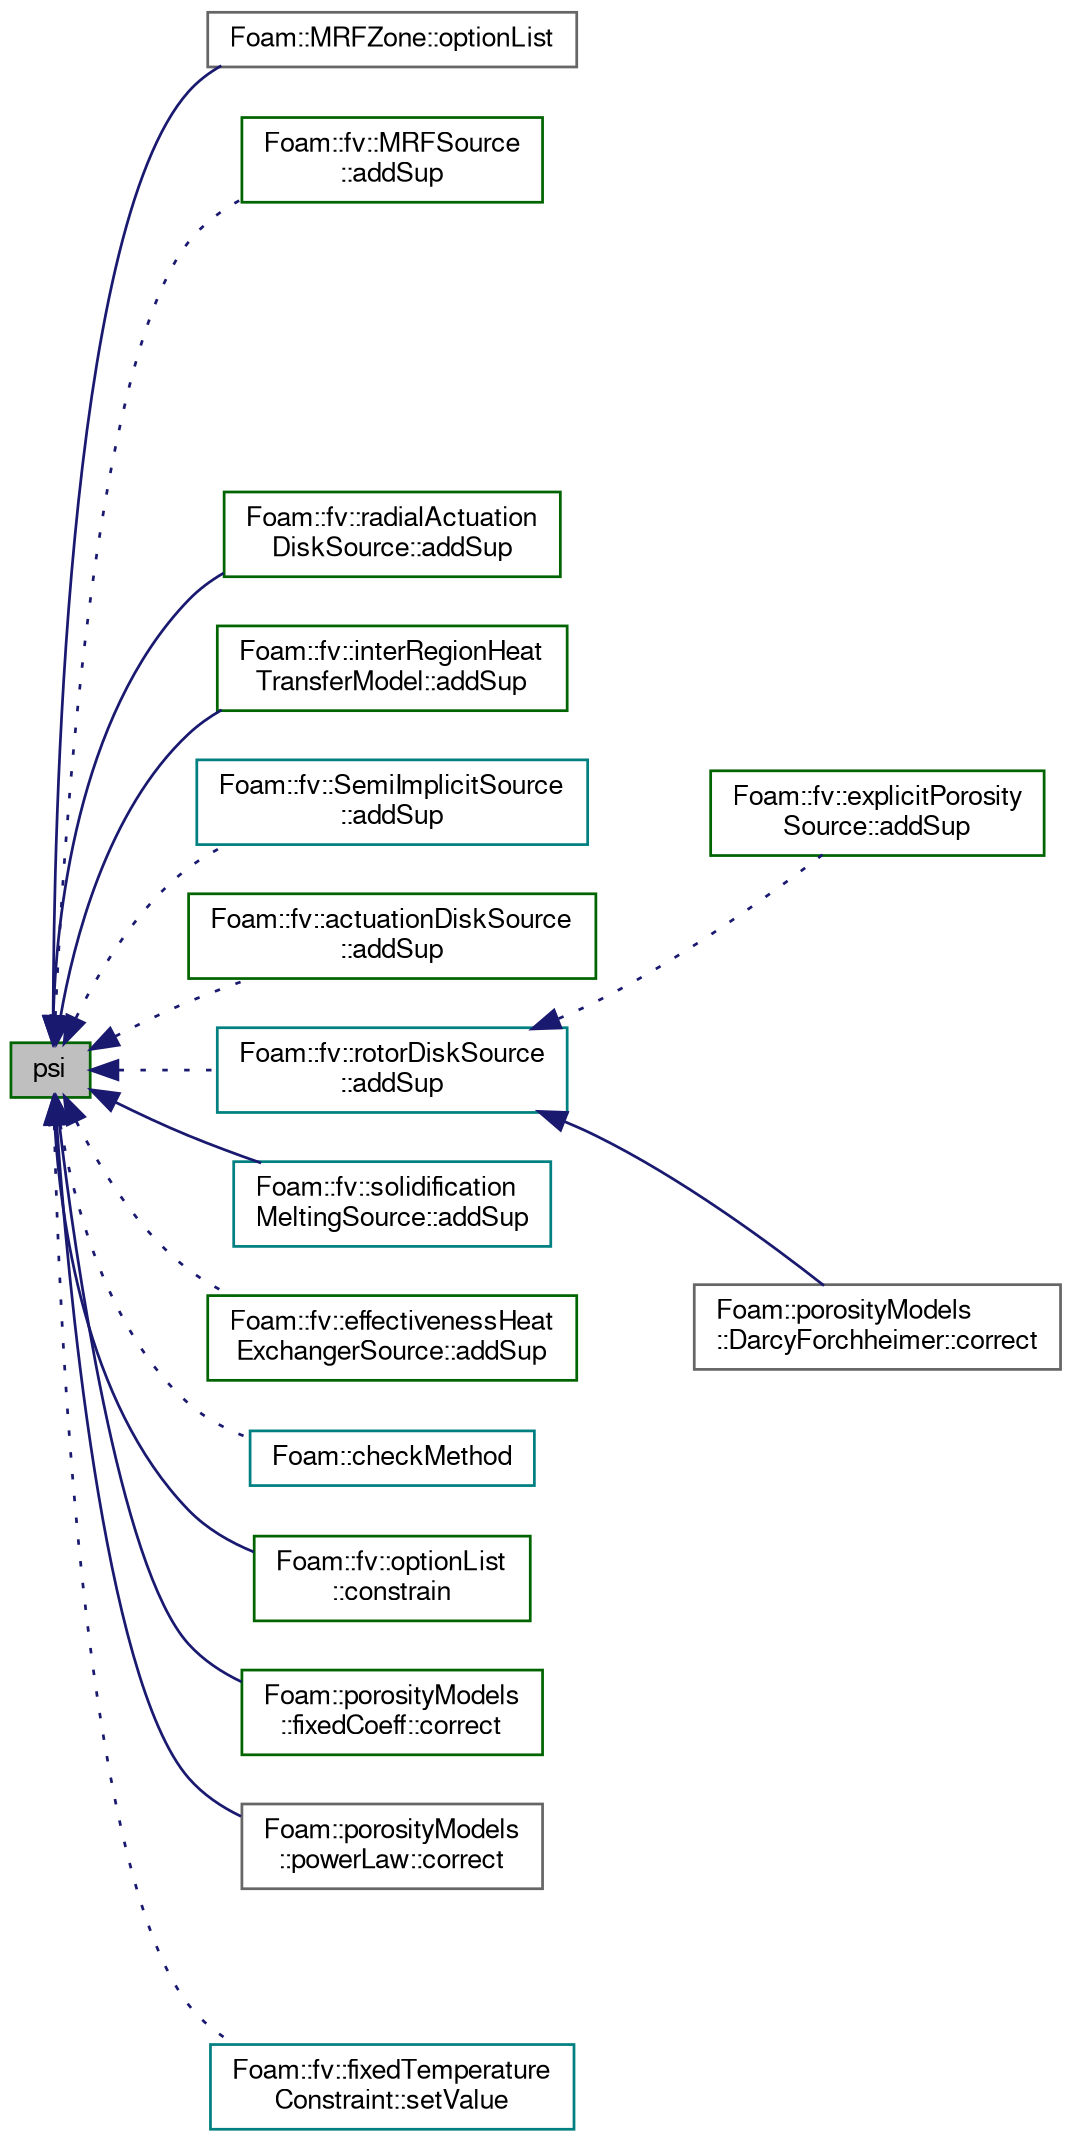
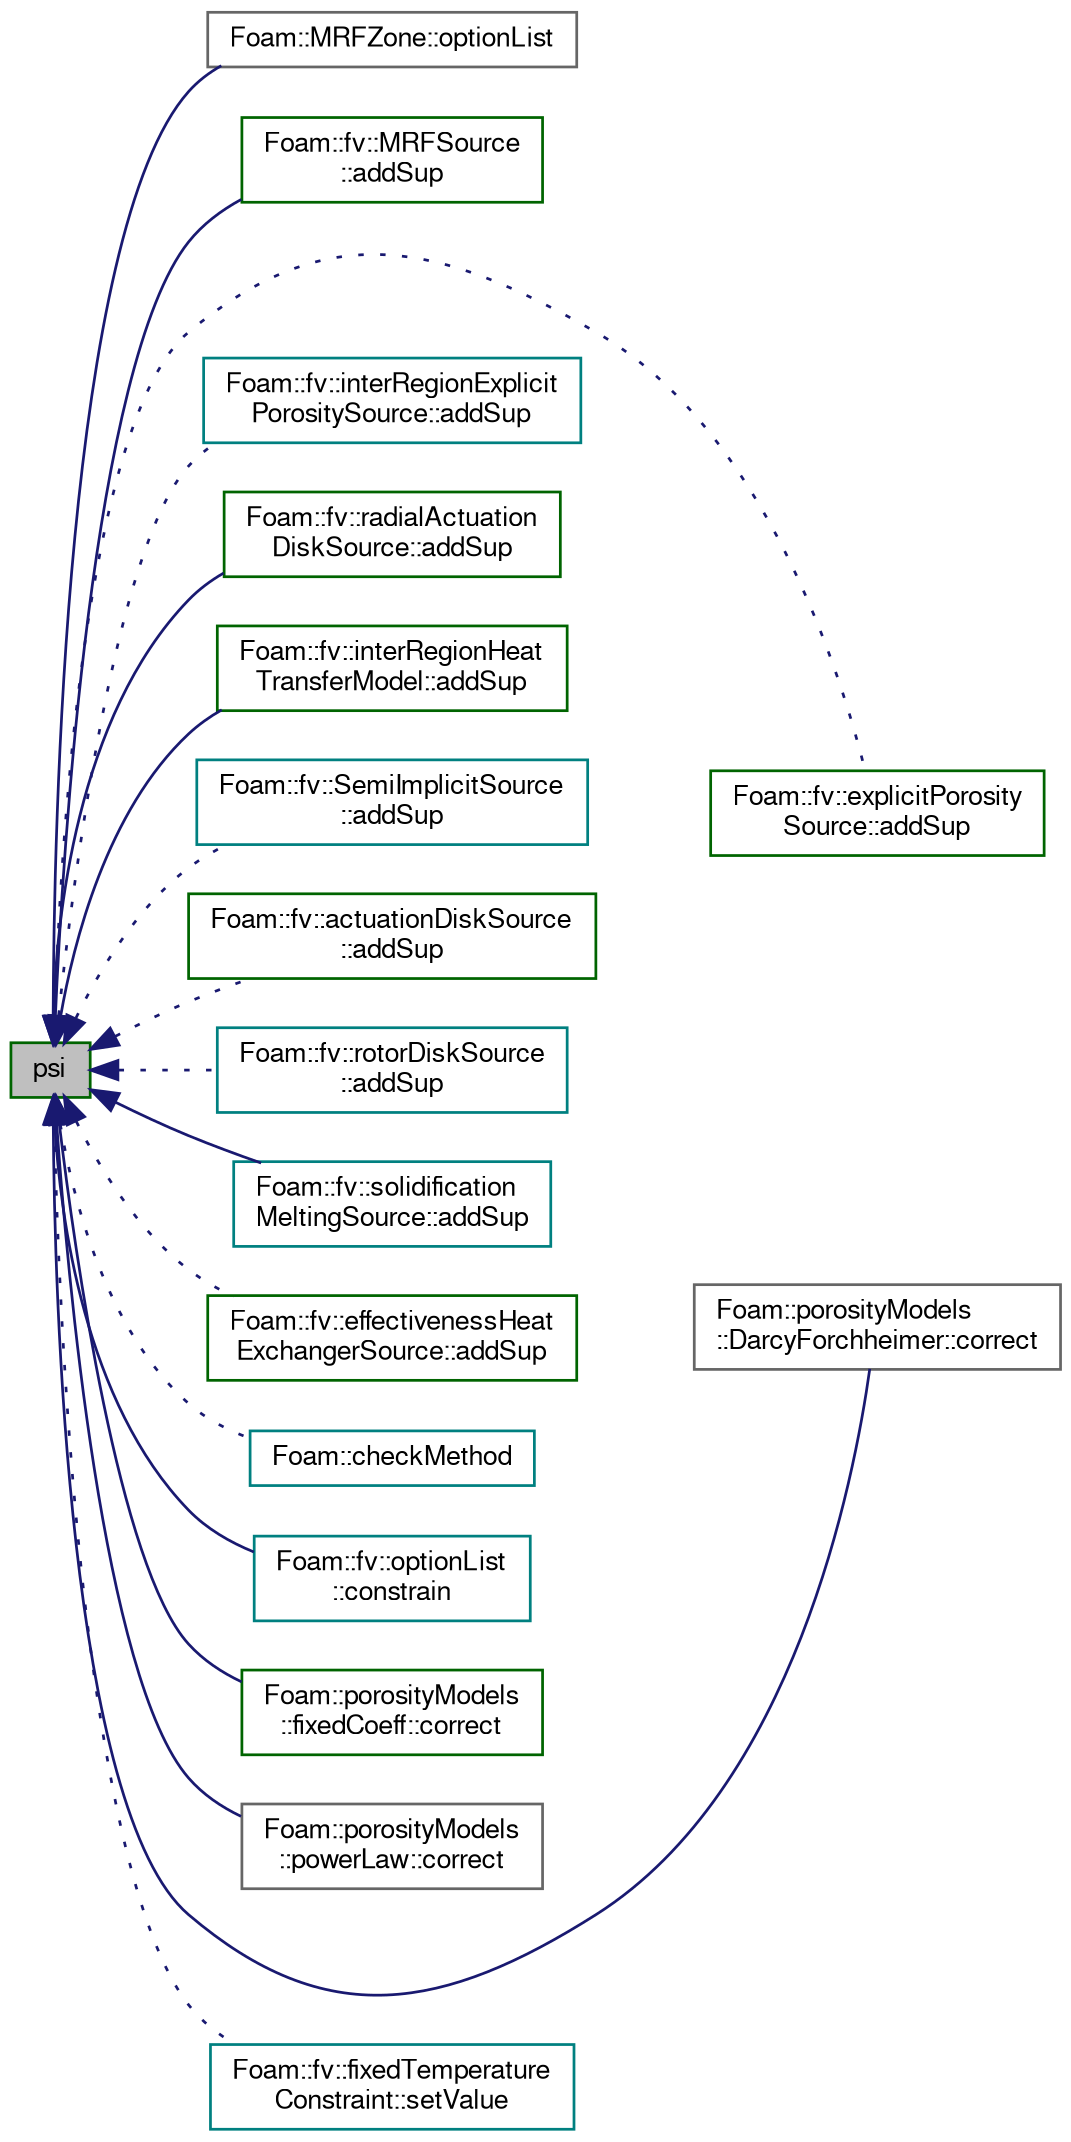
none -> (392, 400)
(92, 588) -> (127, 398)
(695, 944) -> (303, 267)
(699, 1196) -> (300, 1981)
(392, 1578) -> (392, 1578)
